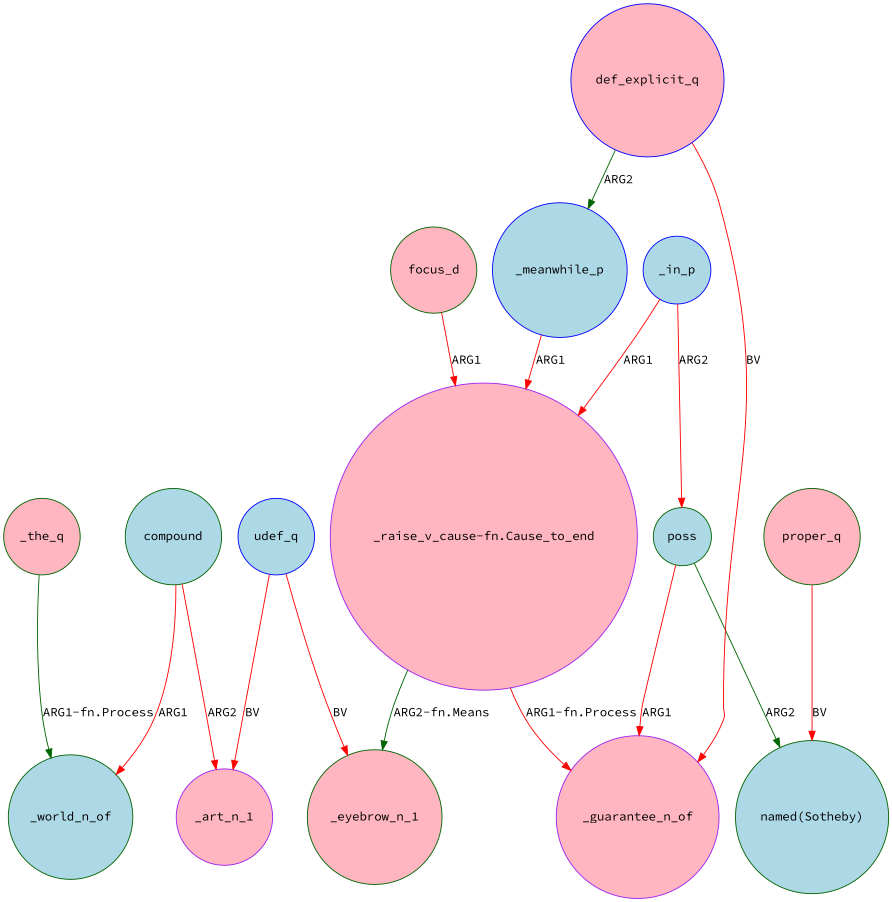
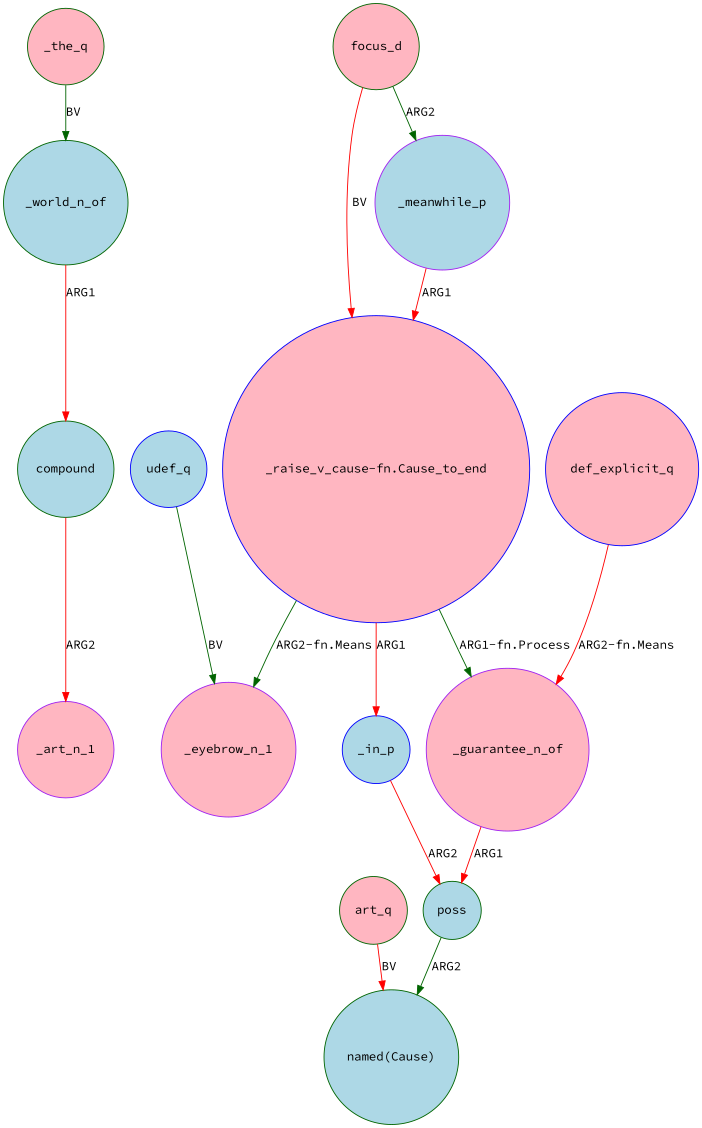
(604, 175) -> (403, 109)
(560, 270) -> (442, 203)
(623, 355) -> (376, 665)
(467, 360) -> (360, 203)
(753, 360) -> (627, 645)
(484, 537) -> (376, 469)
(812, 537) -> (373, 910)
(656, 645) -> (473, 850)
(312, 661) -> (195, 591)
(252, 668) -> none
(166, 682) -> (66, 338)
(98, 713) -> (73, 112)
(532, 729) -> (453, 639)
(375, 817) -> (229, 750)
(812, 817) -> (391, 1057)
